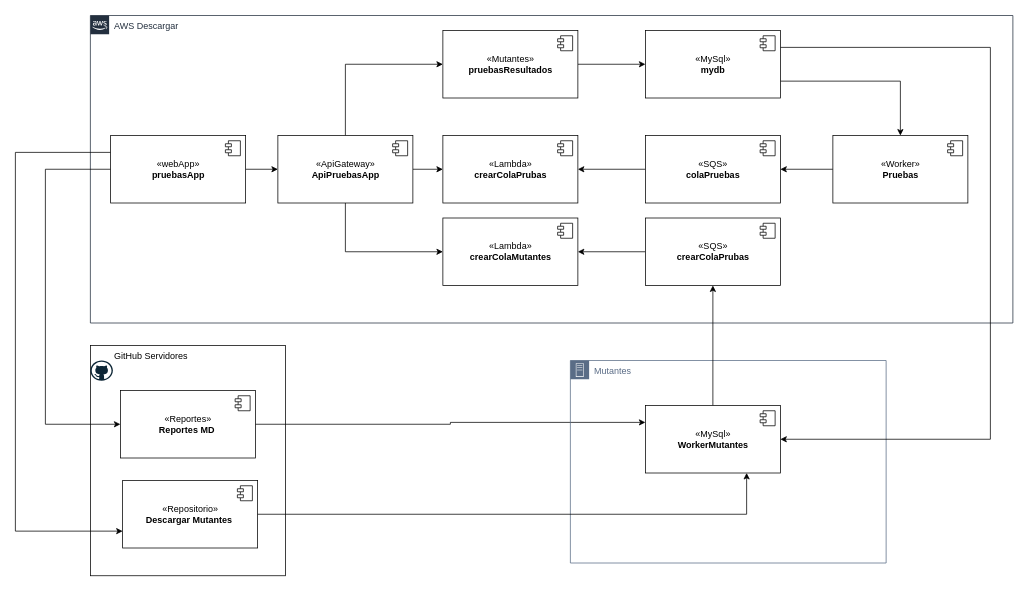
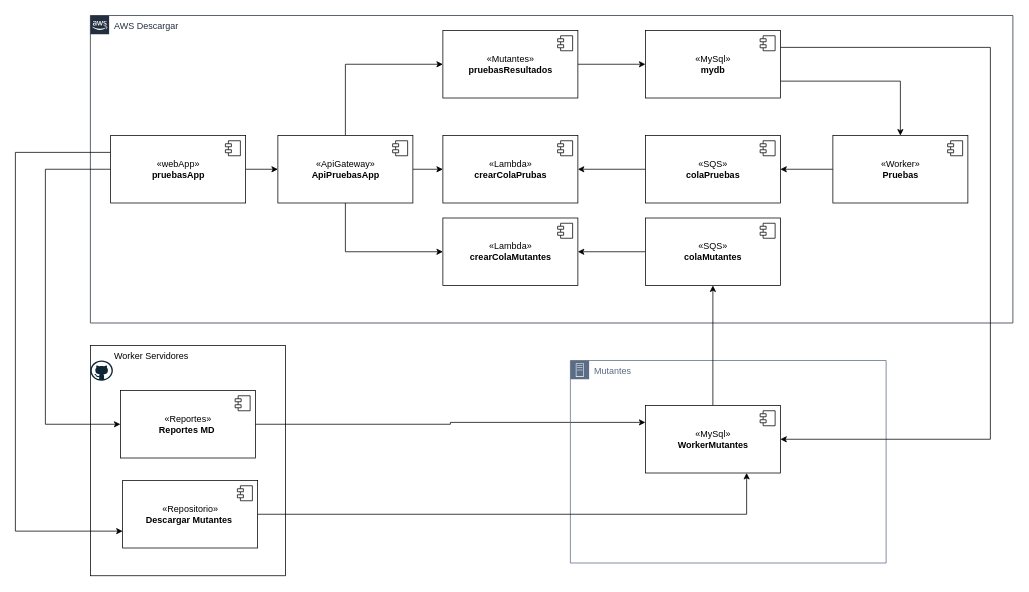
(713, 252) -> (713, 252)
(131, 356) -> (132, 356)
